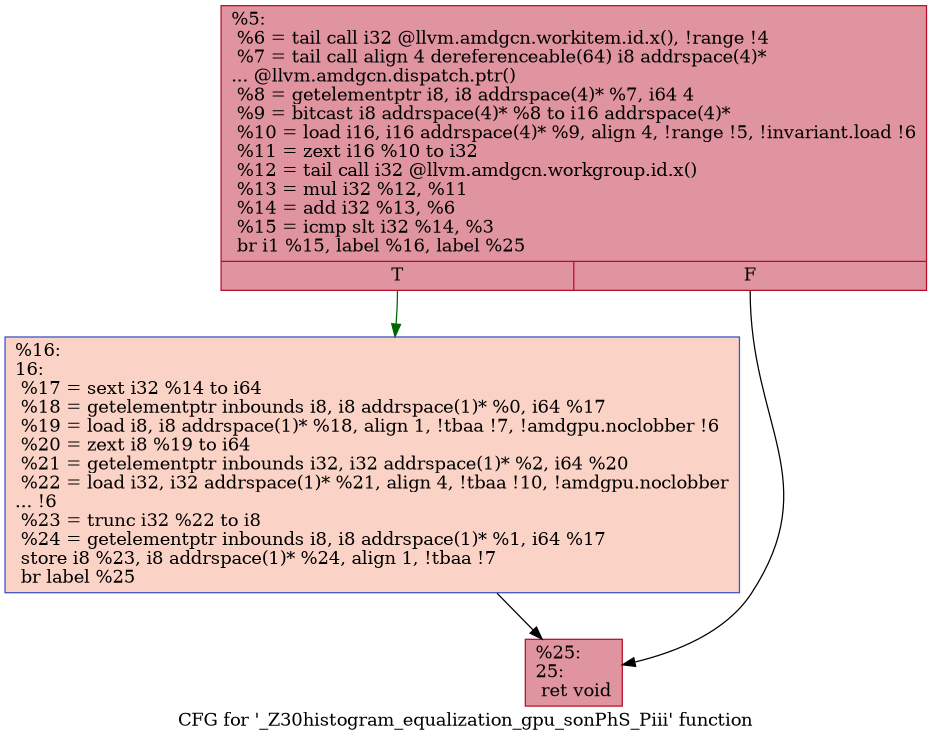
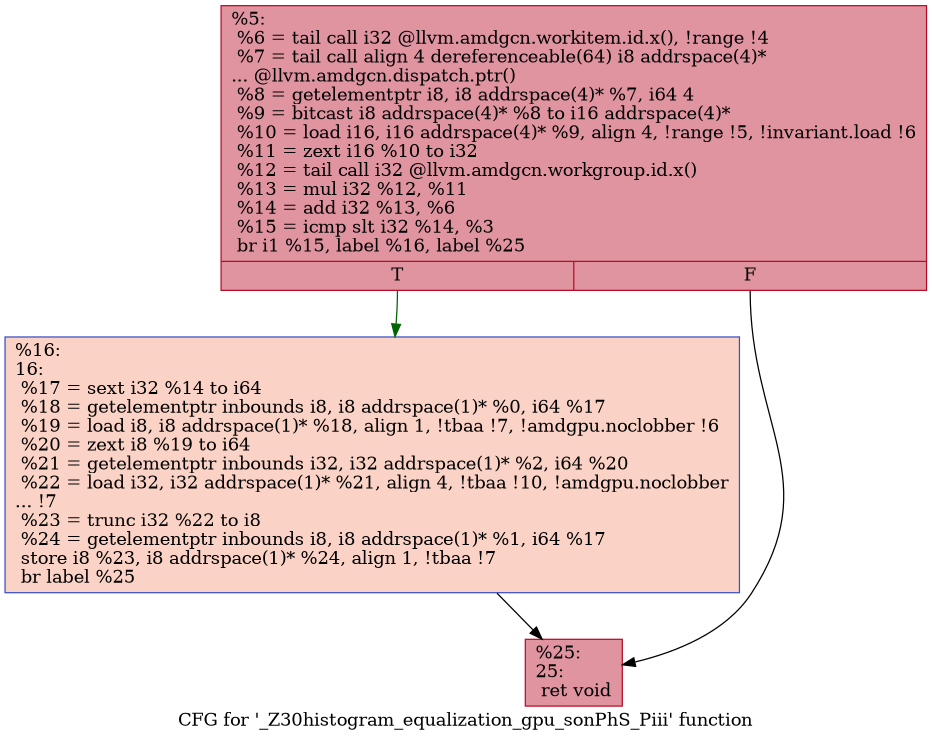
(37, 502) -> (37, 502)
